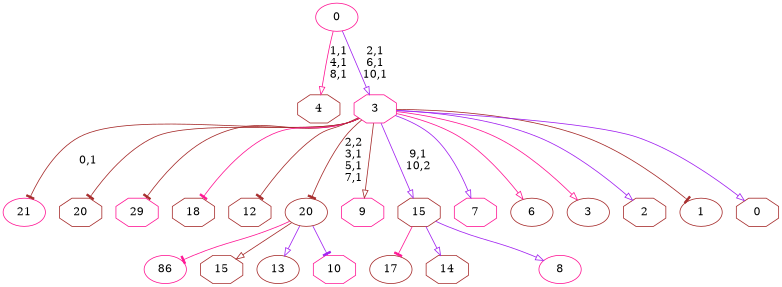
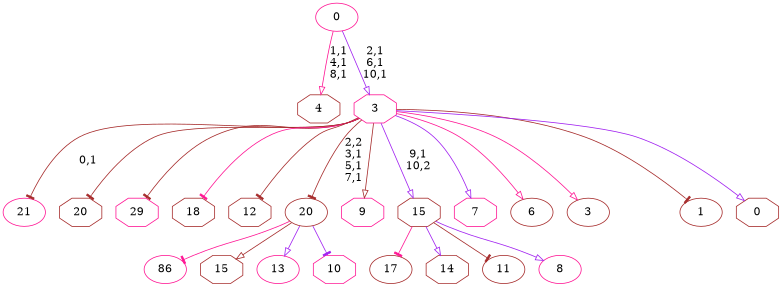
(645, 212) -> none
(278, 269) -> (278, 269)
none -> (504, 269)
